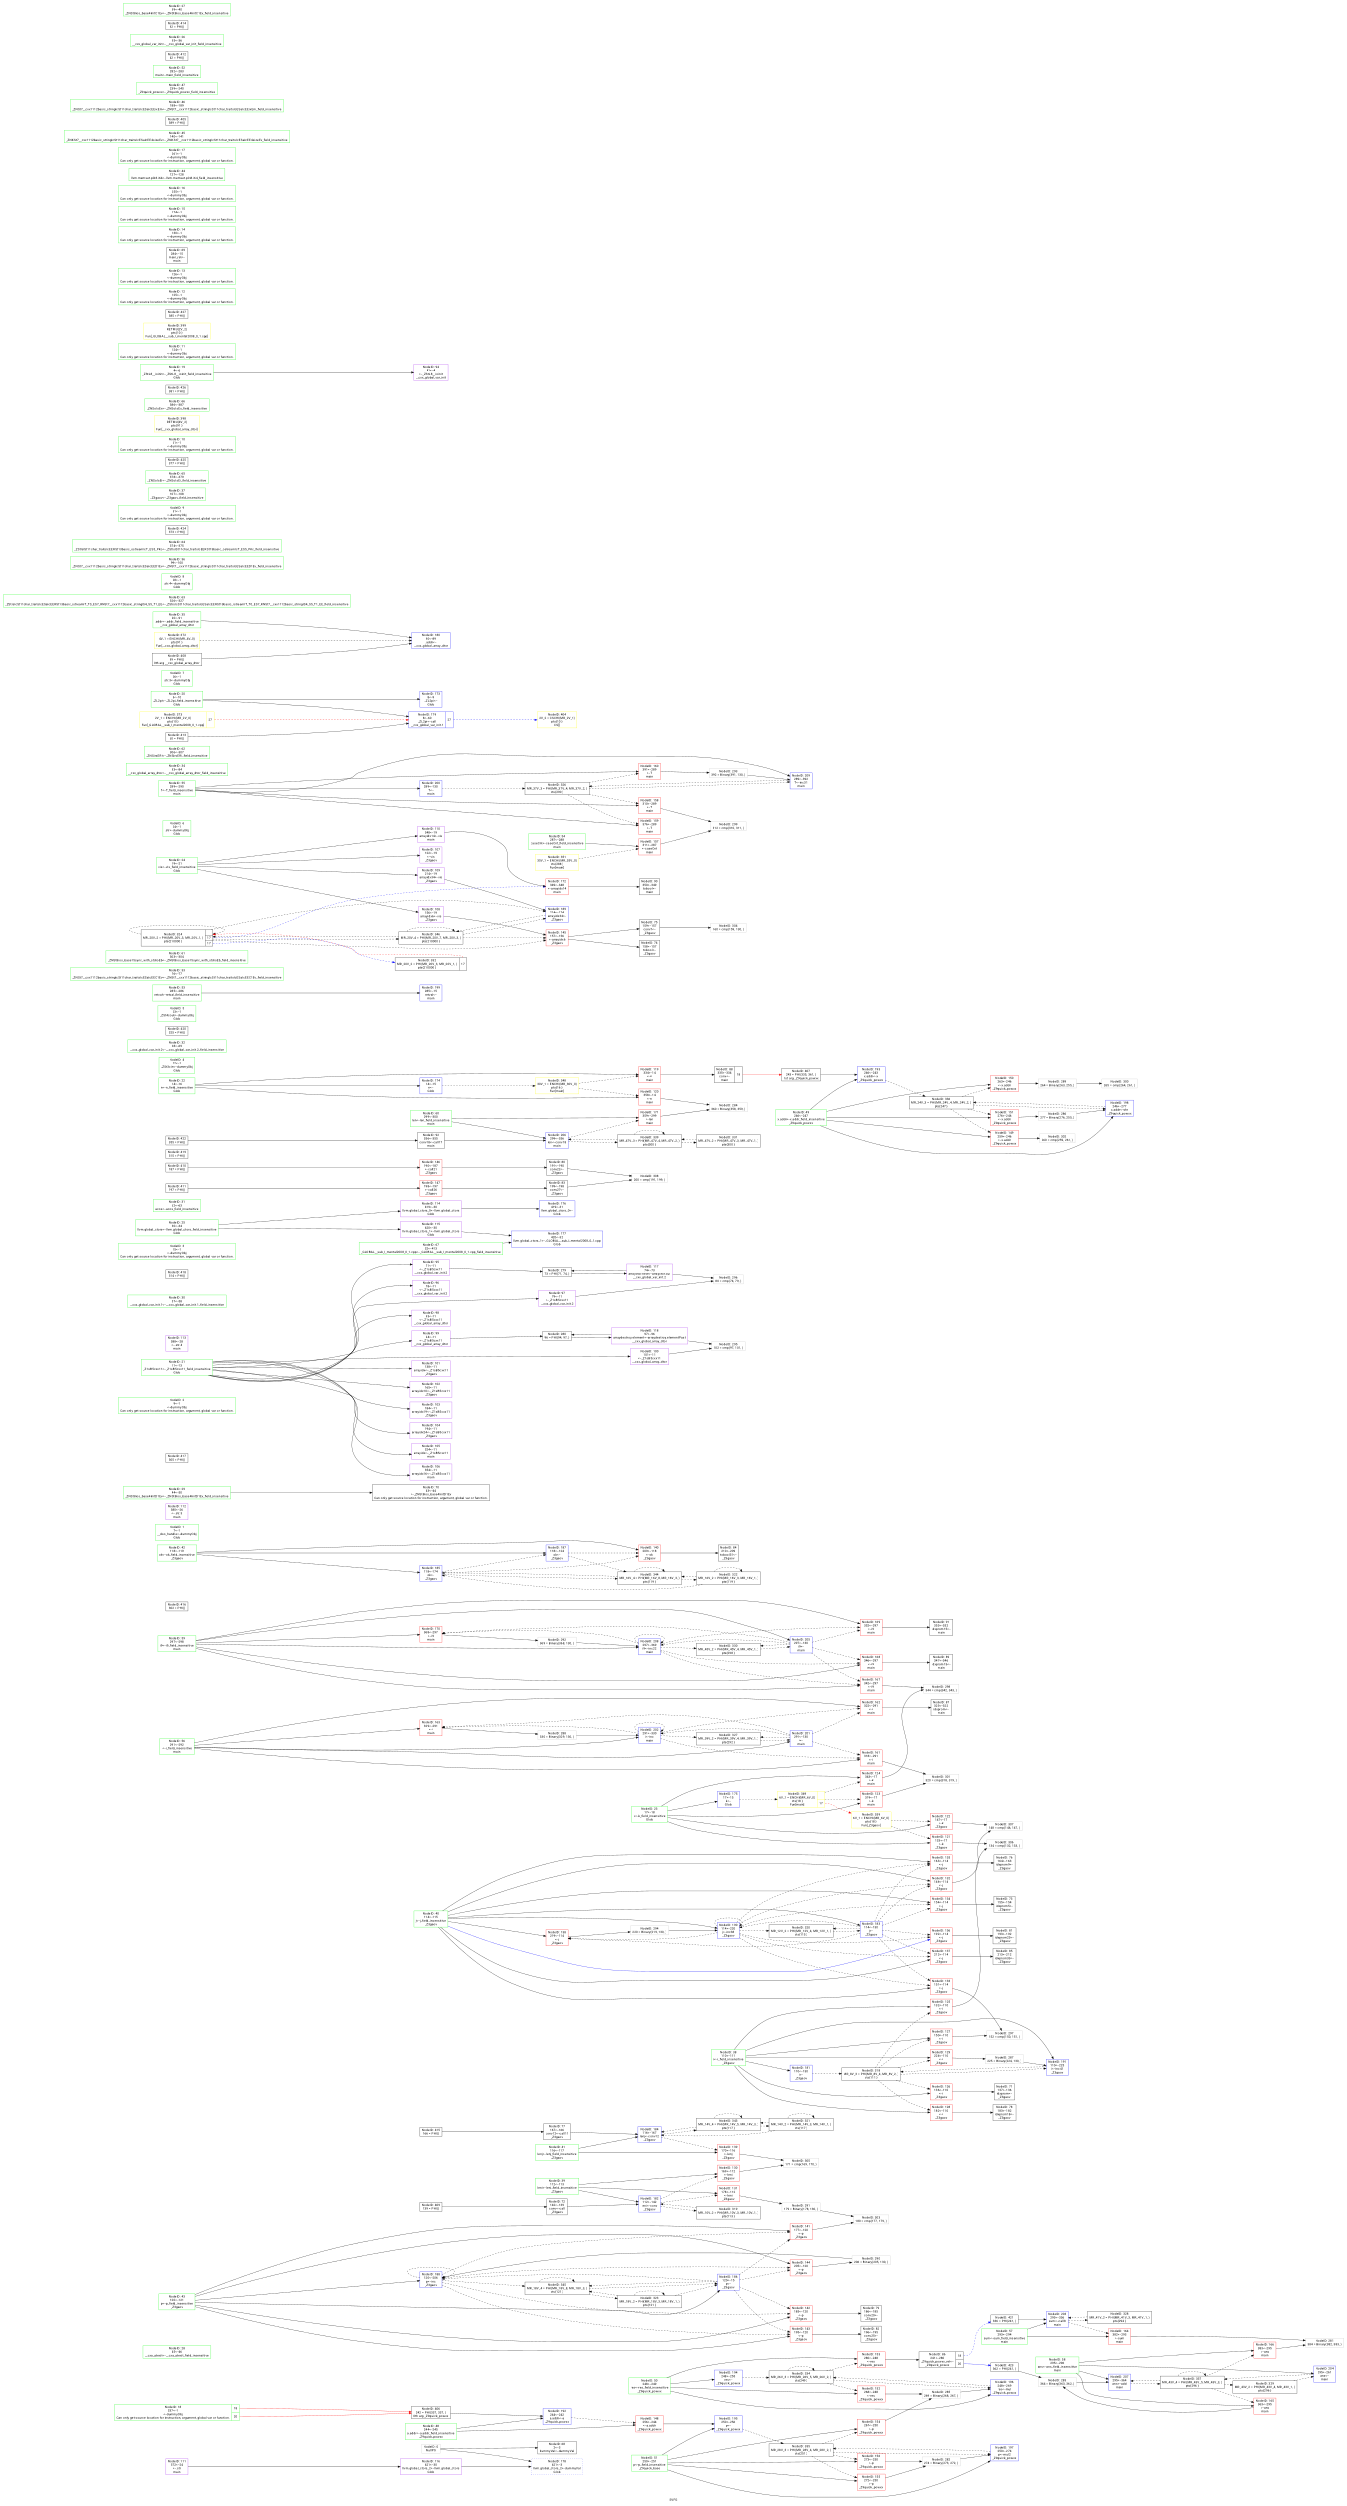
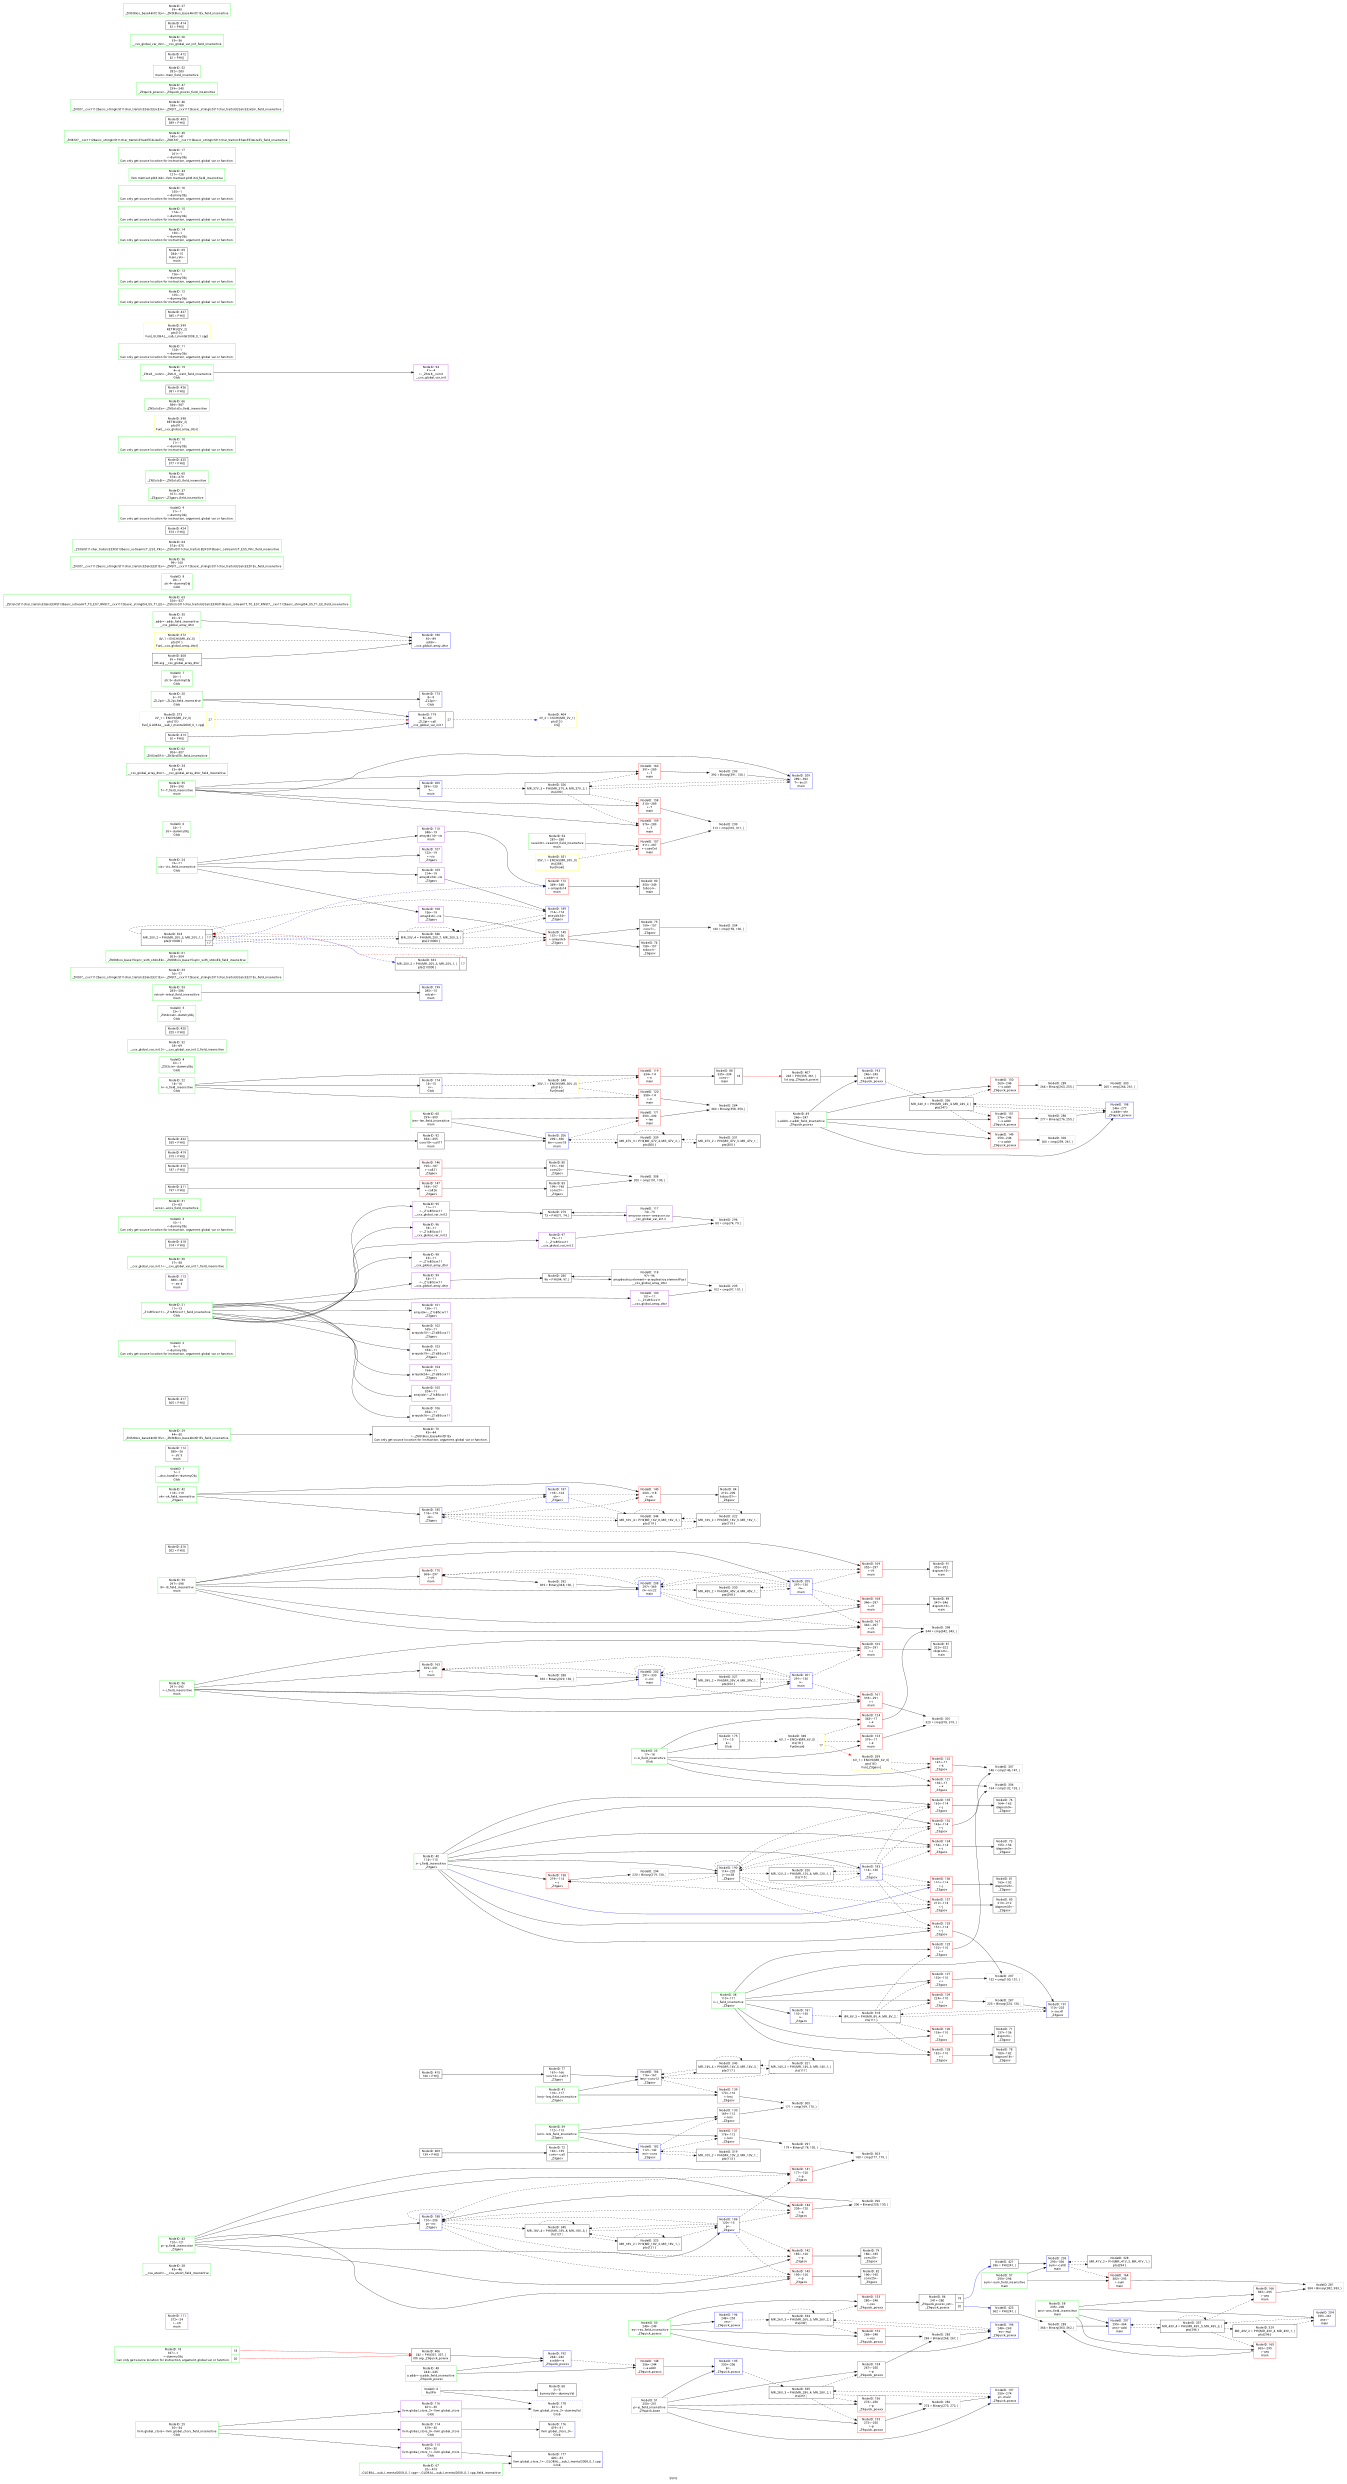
(431, 1389) -> (431, 1331)
(975, 2339) -> (975, 2282)
(293, 2467) -> (308, 2419)
